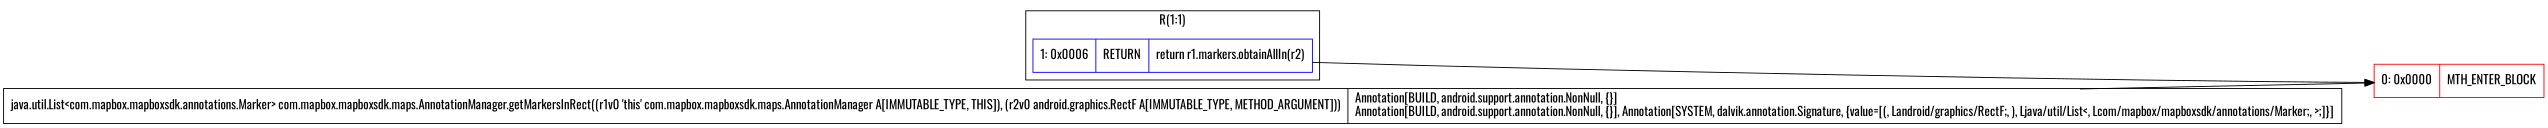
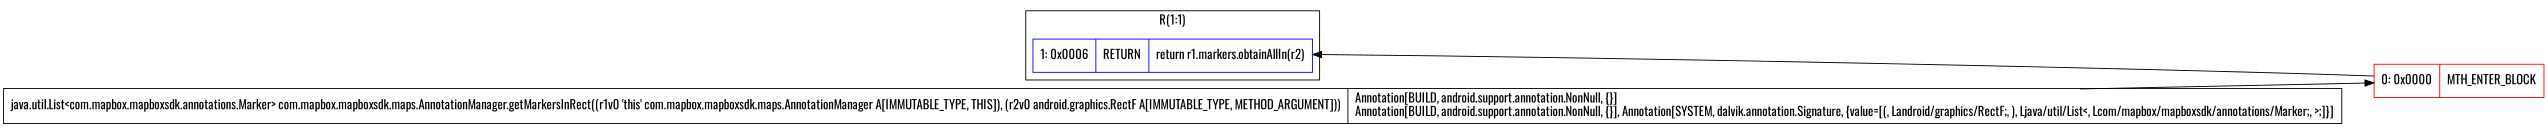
(1839, 75) -> (1848, 63)
